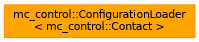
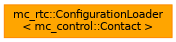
(100, 21) -> (88, 21)
